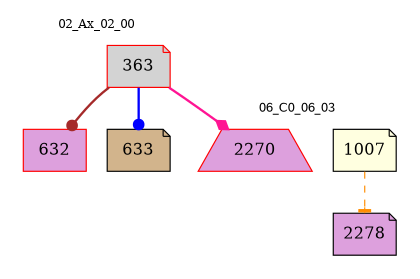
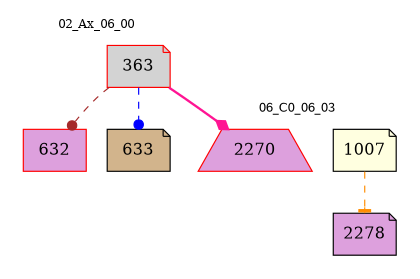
(97, 25) -> (97, 25)
(91, 103) -> (91, 103)
(139, 104) -> (139, 104)
